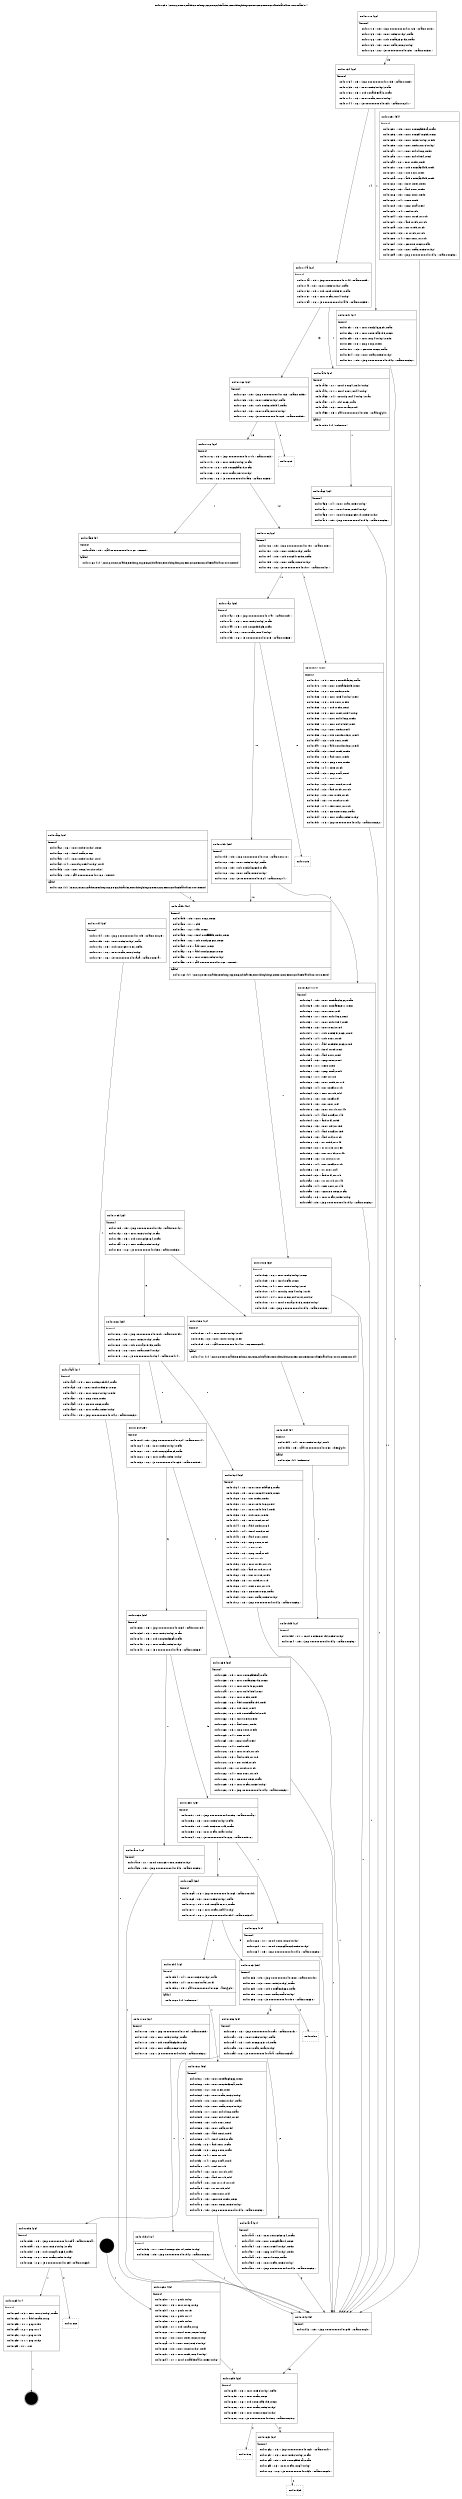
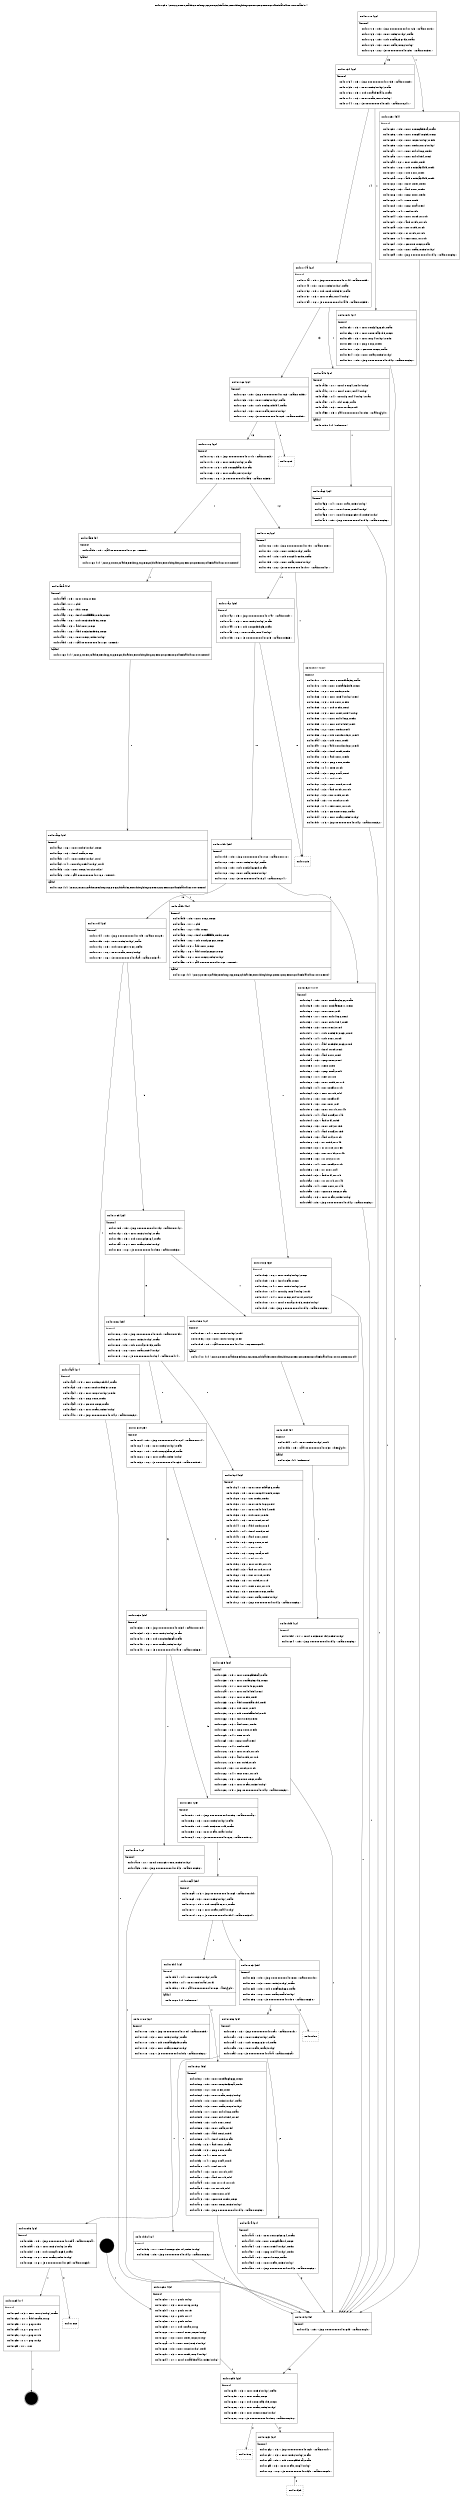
none -> (420, 82)
(315, 617) -> (300, 714)
none -> (131, 621)
(251, 892) -> (187, 895)
none -> (135, 1086)
(387, 1445) -> (387, 1445)
(283, 1940) -> none
(338, 1945) -> none
(292, 2480) -> (295, 2482)
